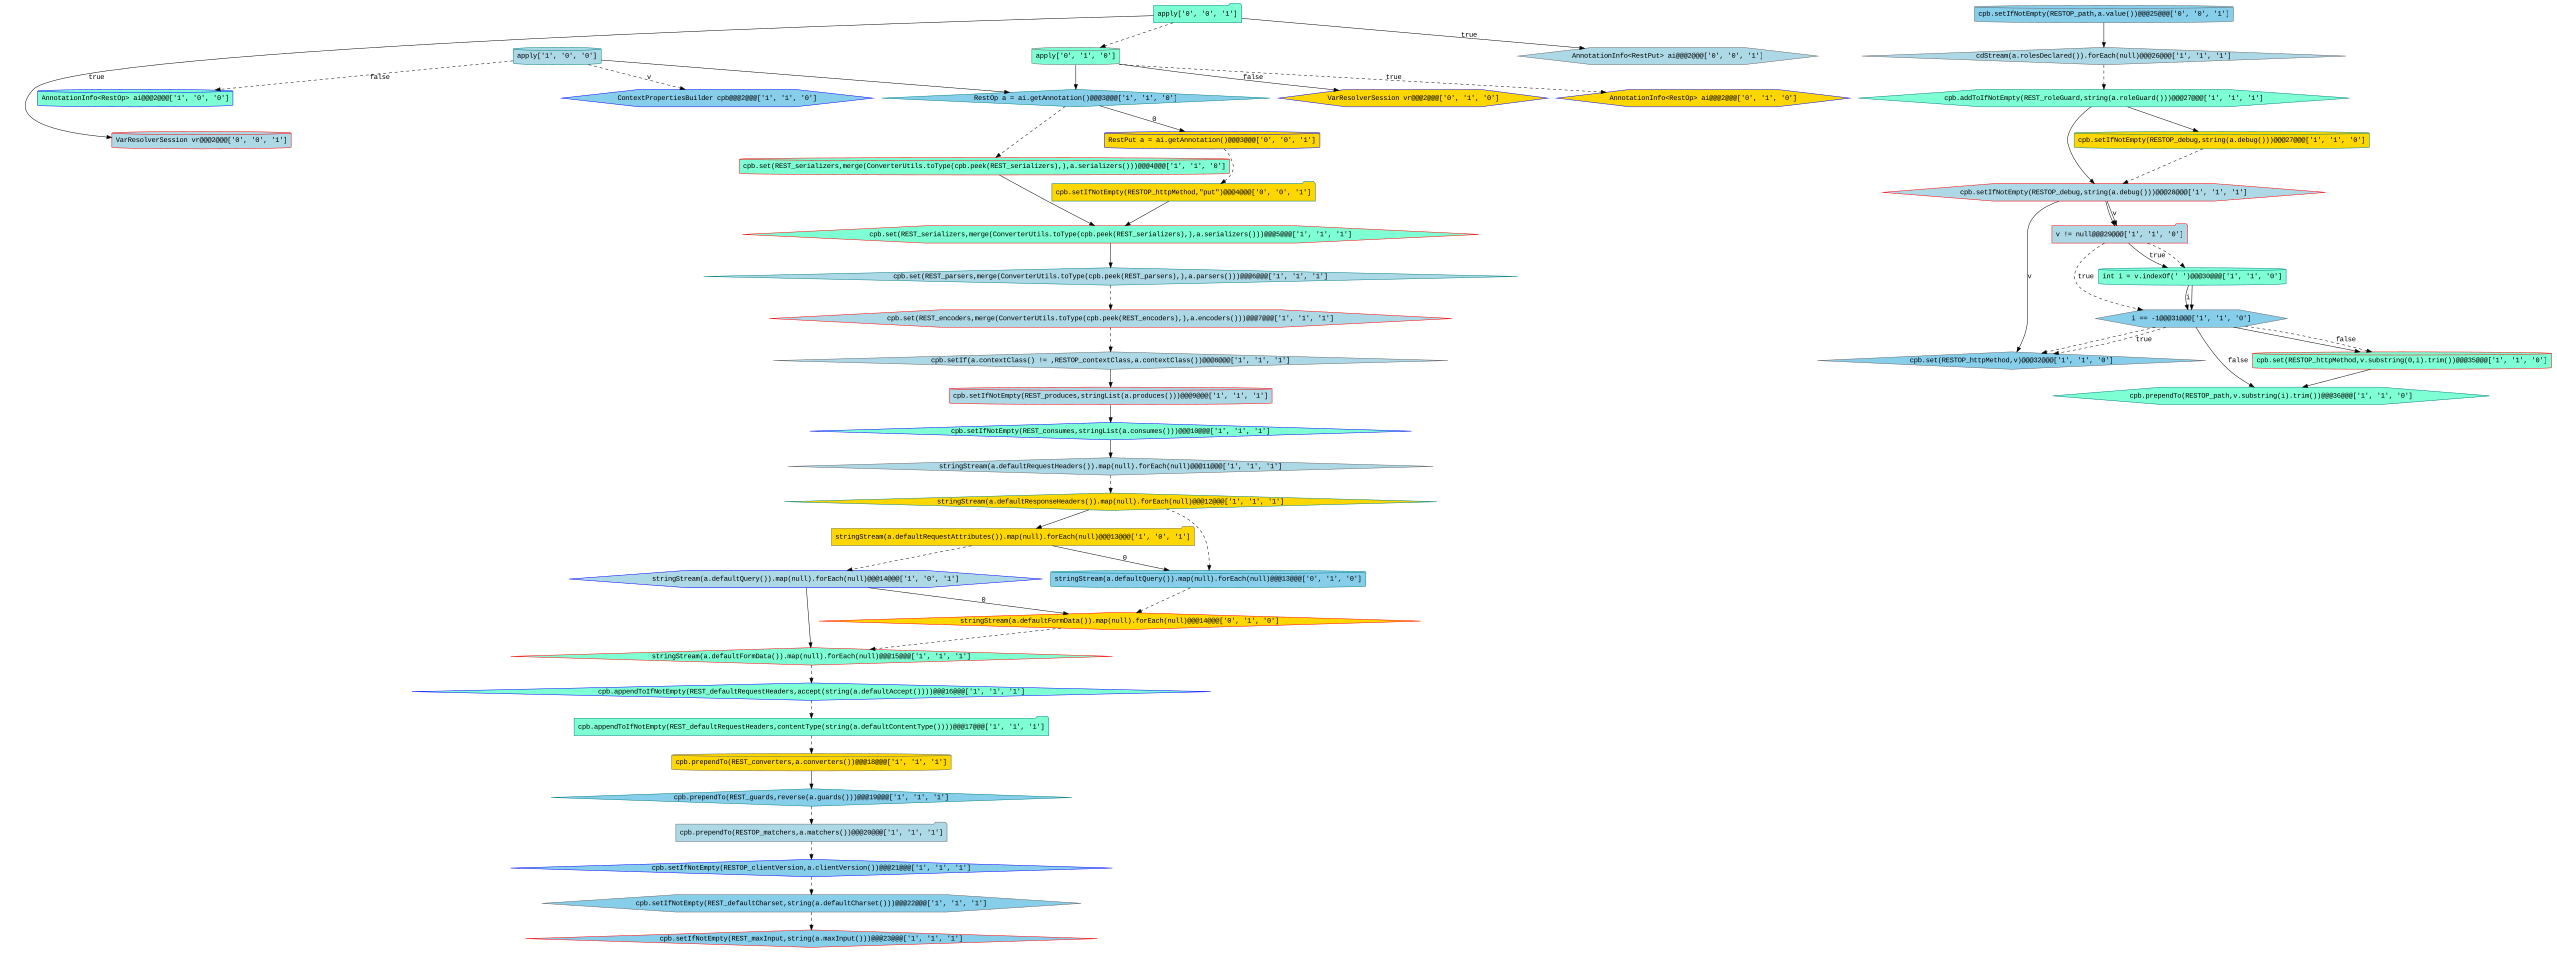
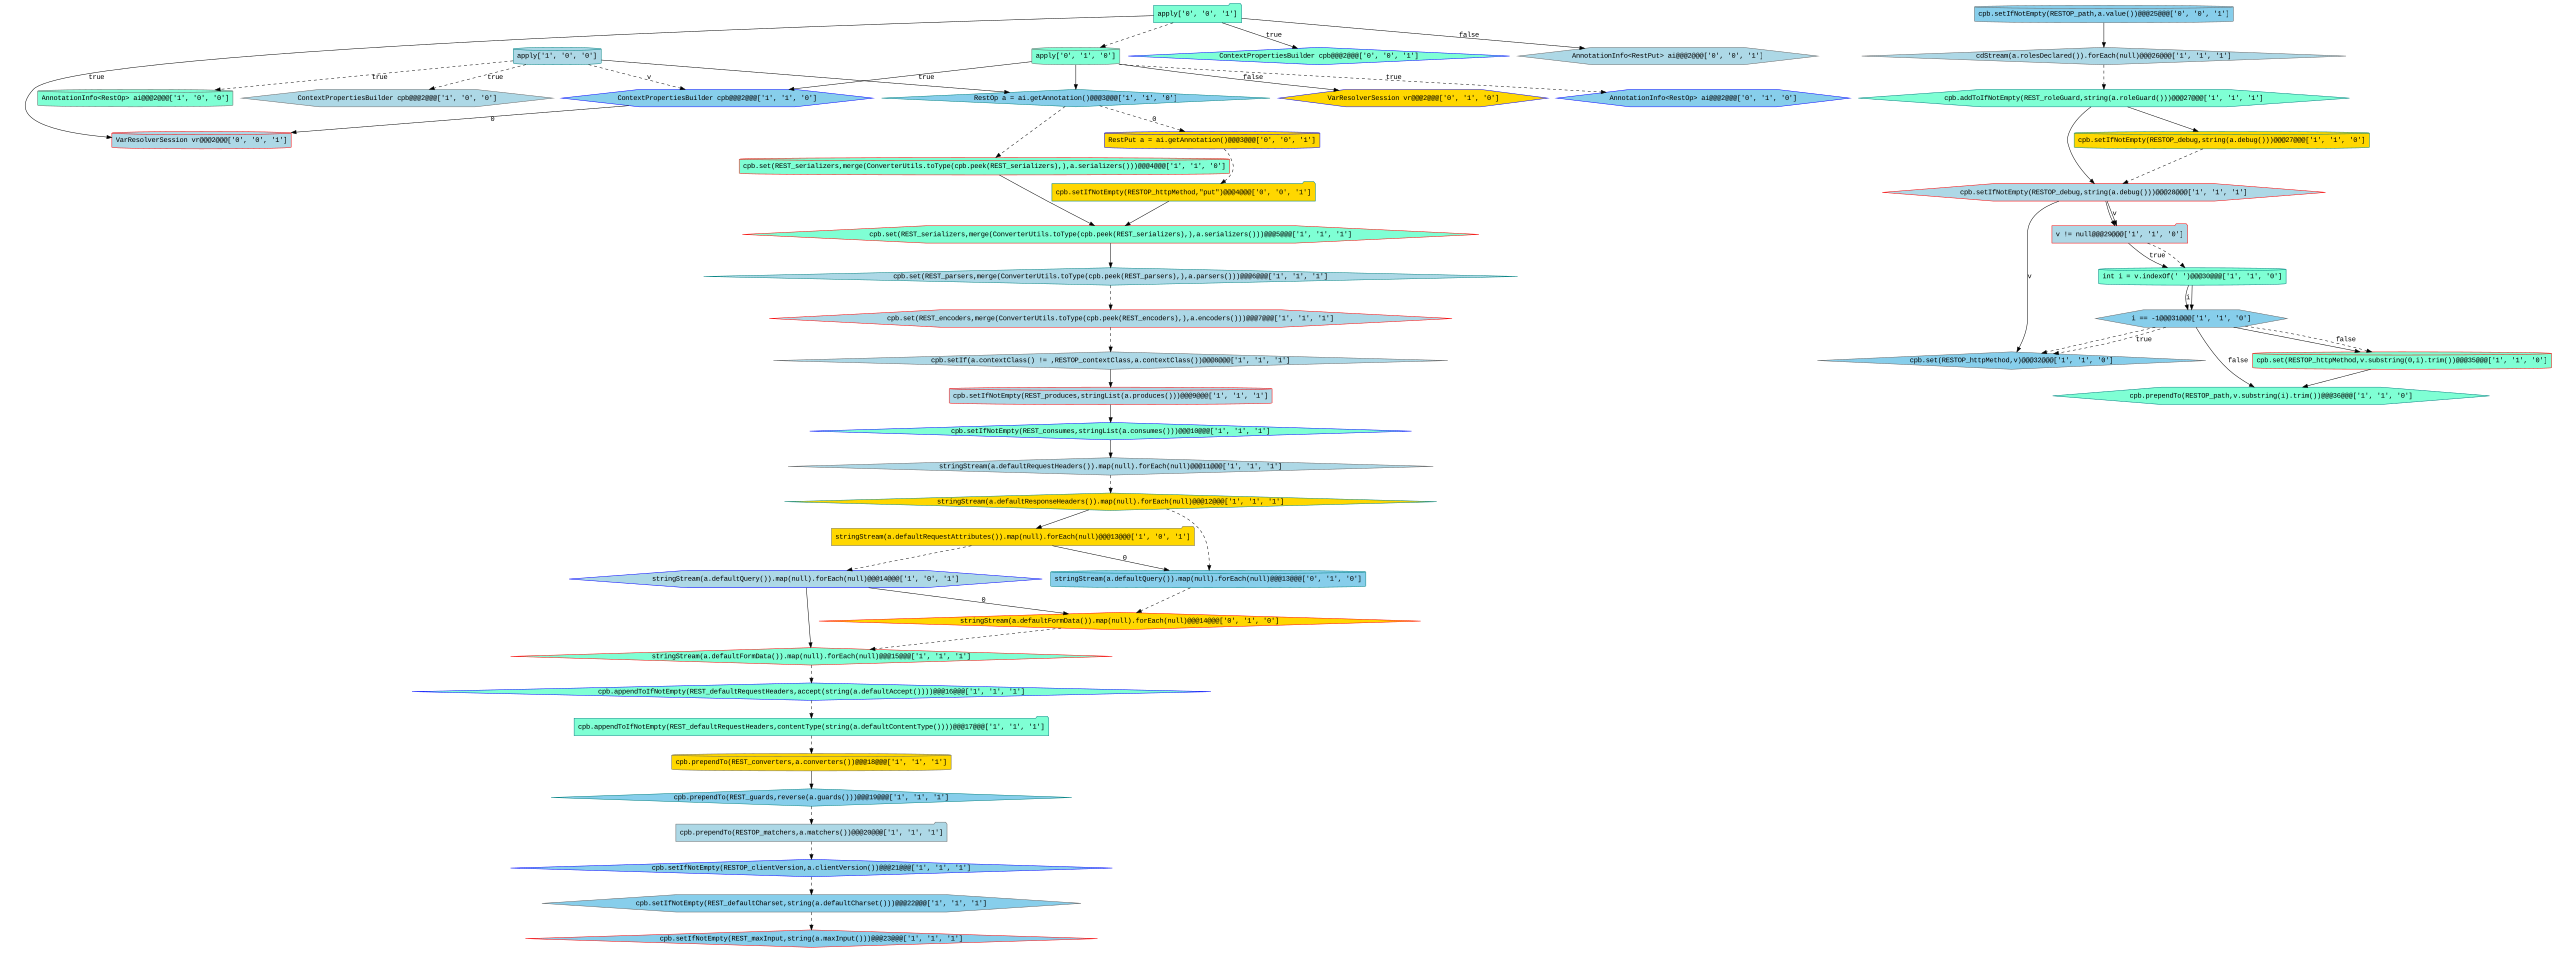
(1469, 35) -> (1469, 35)
none -> (1319, 56)
none -> (913, 75)
(380, 77) -> (380, 77)
(135, 98) -> (135, 98)
none -> (397, 98)
(1703, 98) -> (1703, 98)
(1140, 118) -> (1140, 118)
none -> (463, 119)
(2081, 289) -> none
